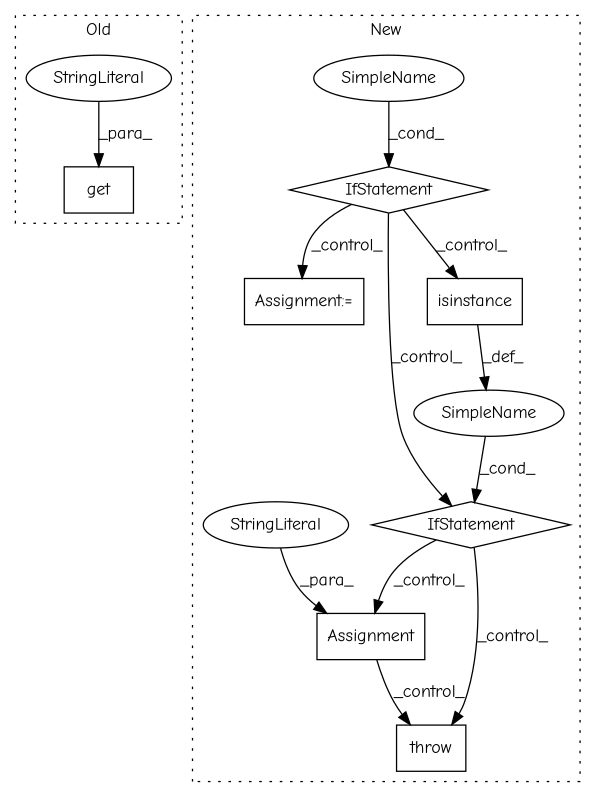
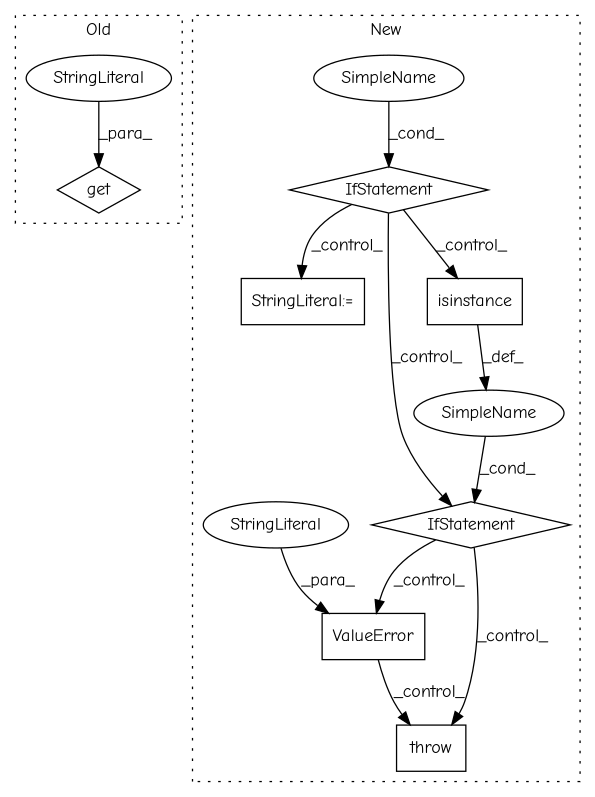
(99, 190) -> (99, 190)
(304, 302) -> (303, 302)
(371, 637) -> (373, 637)
